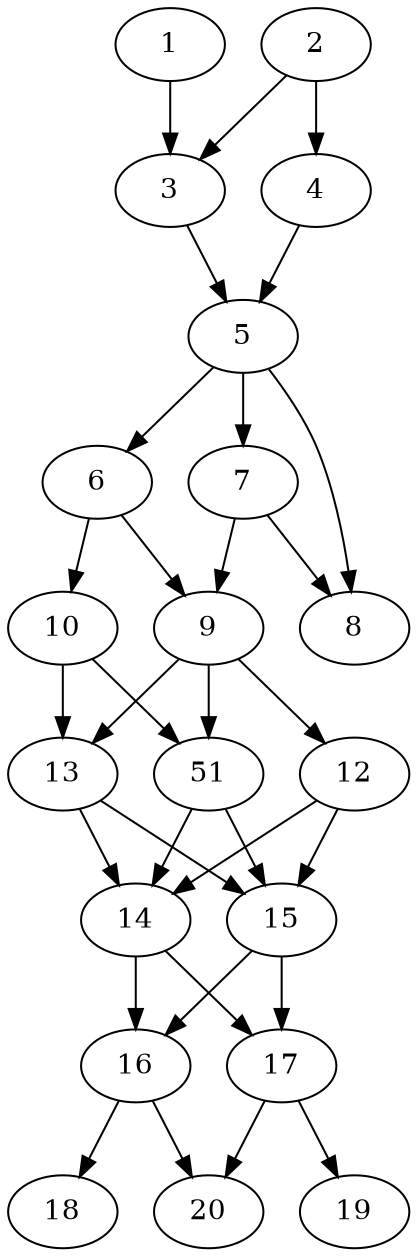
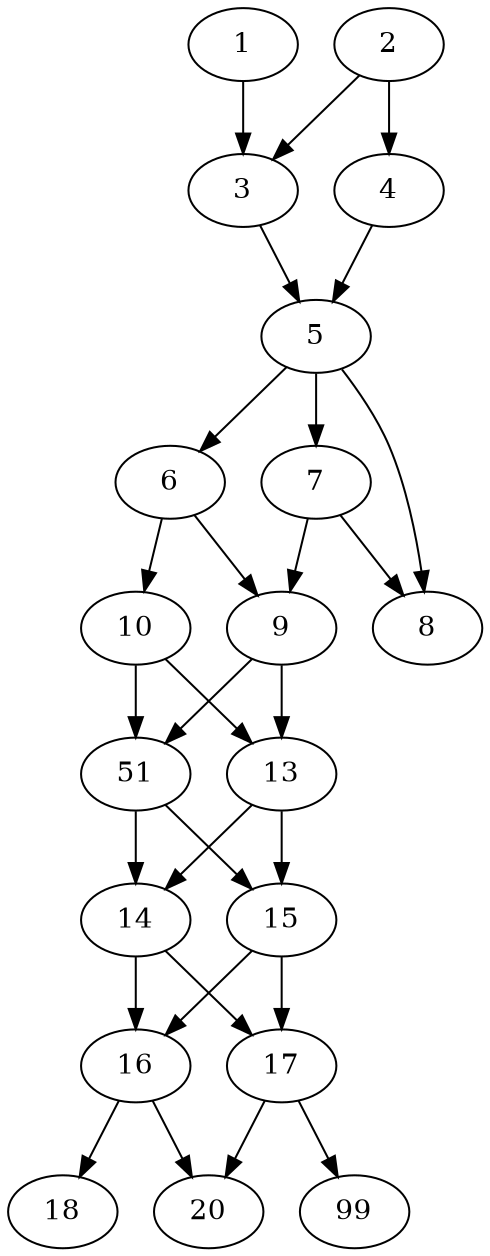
(355, 774) -> none
(355, 1212) -> (355, 1212)
